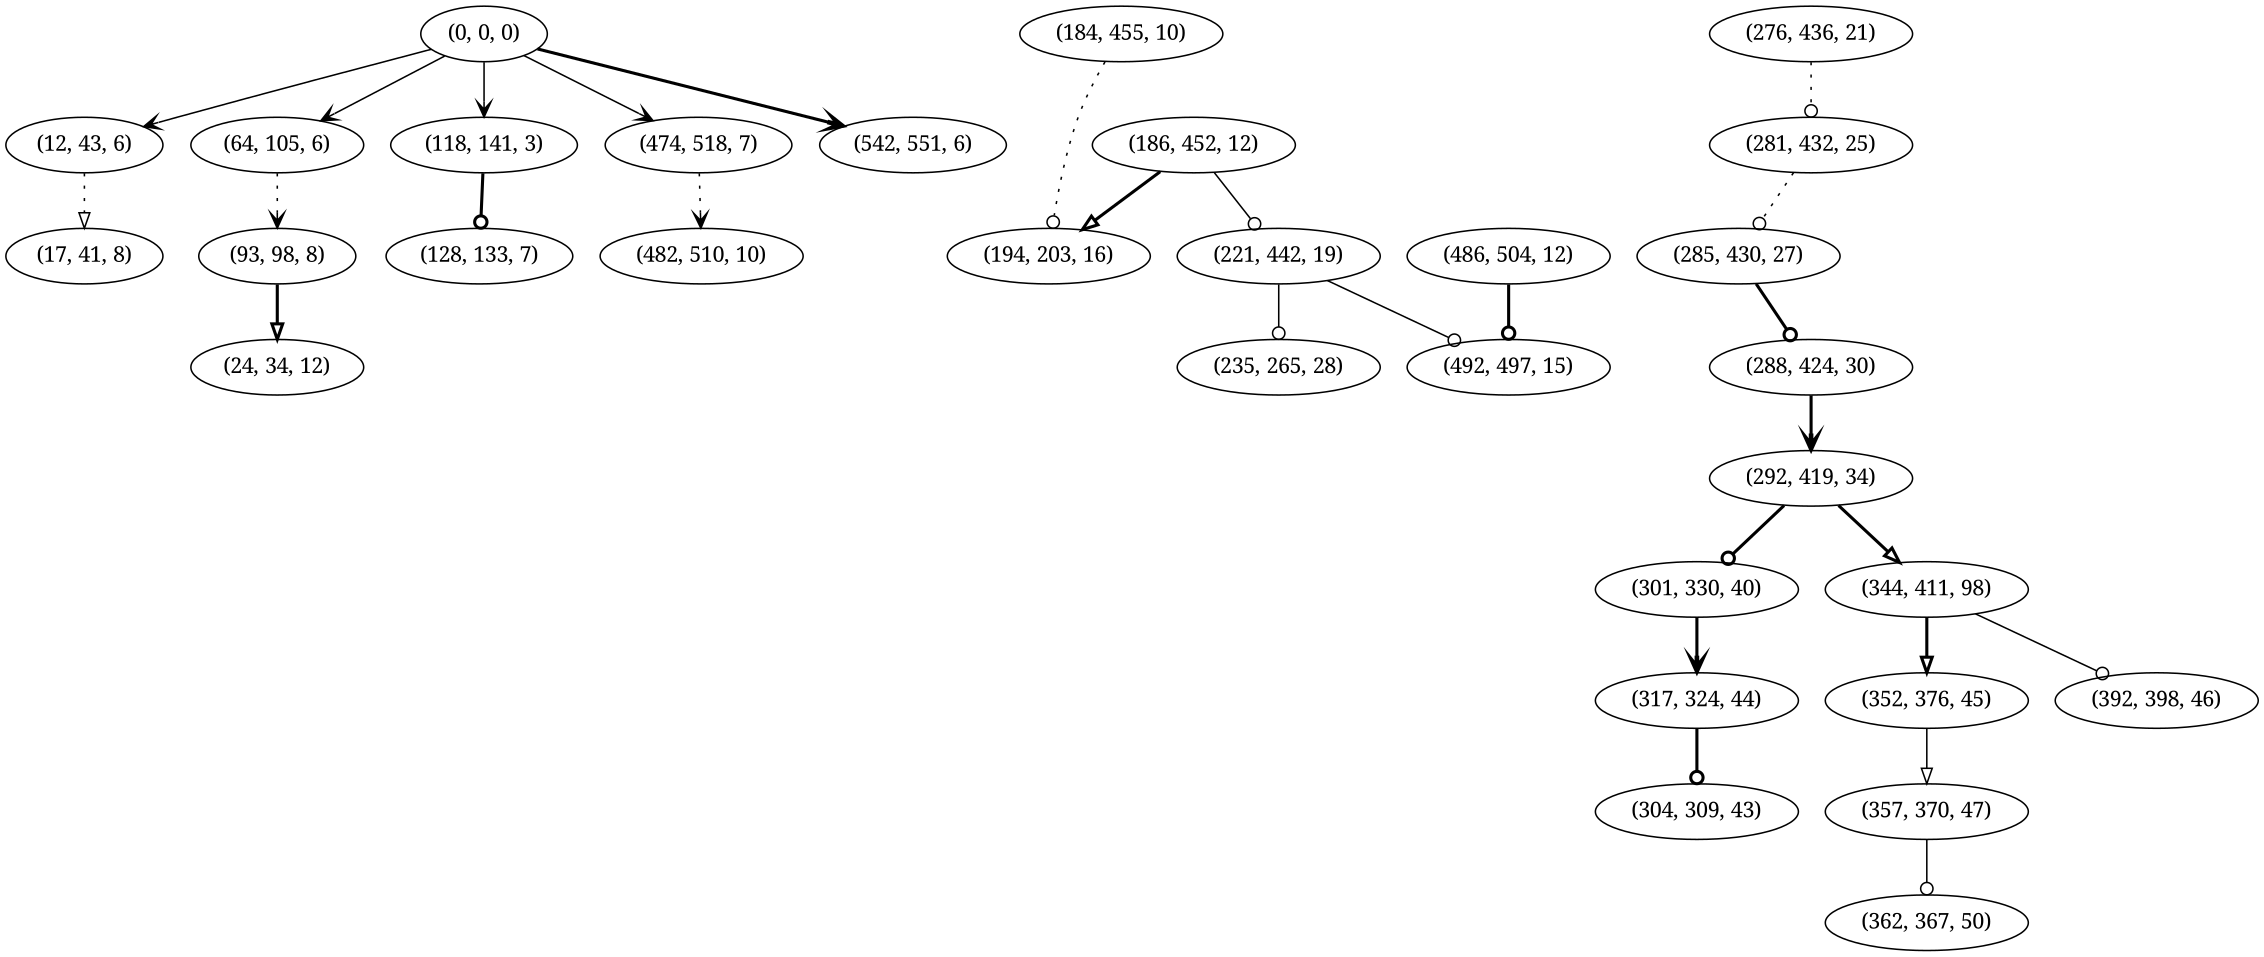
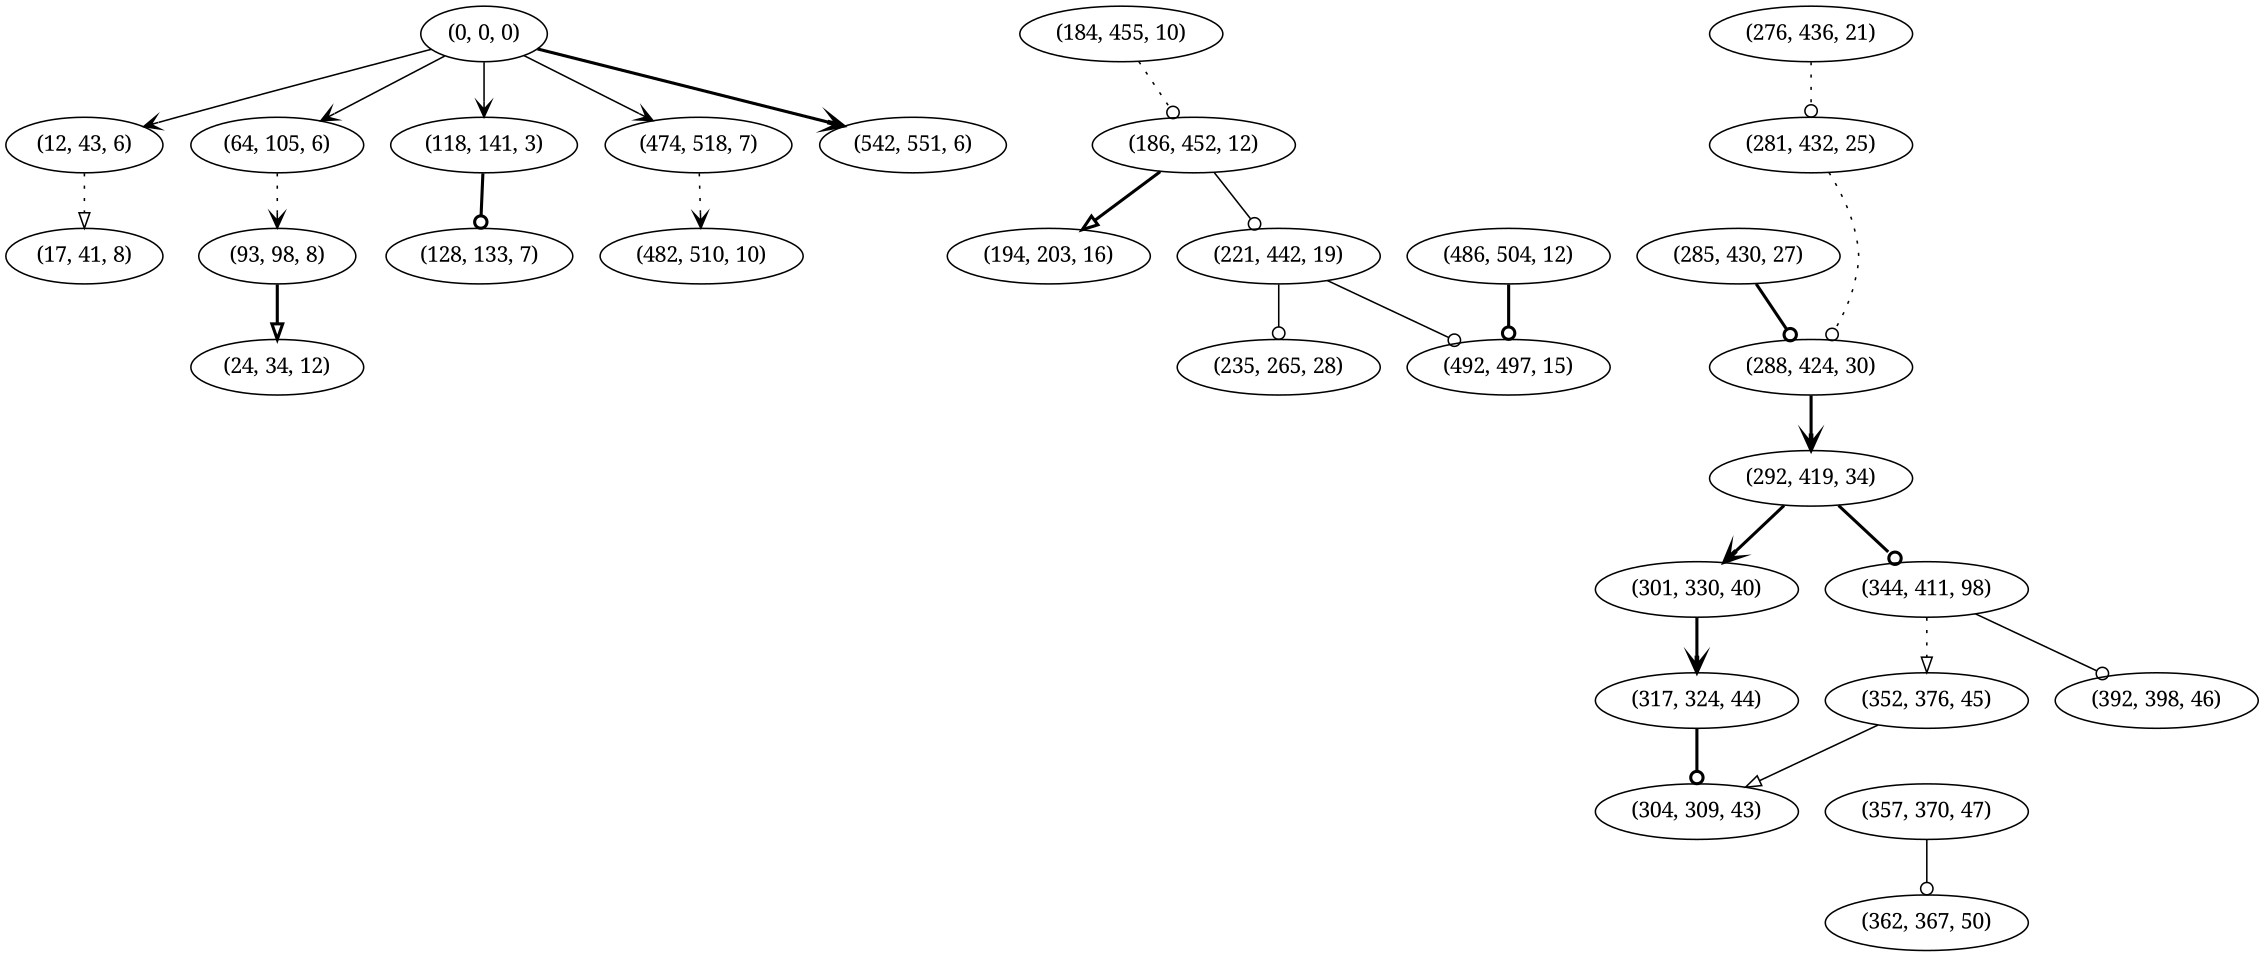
(1072, 136) -> (1154, 84)
(1778, 196) -> (1858, 250)
(1863, 529) -> (1863, 529)
(1759, 530) -> (1759, 530)
(1927, 637) -> (1927, 637)
(1927, 749) -> (1819, 753)
